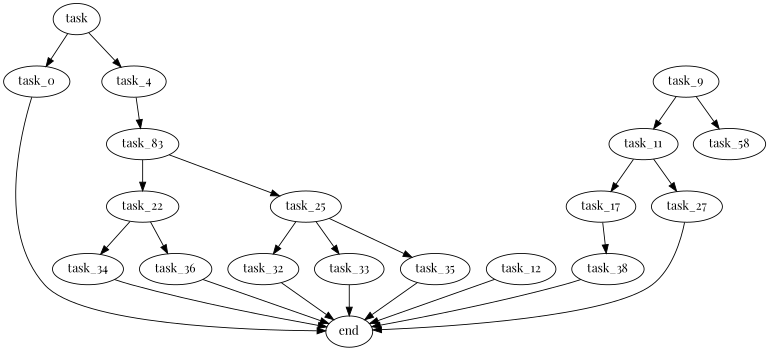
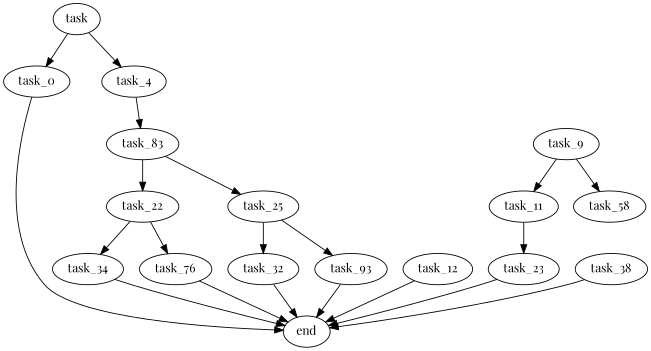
(601, 207) -> none
(687, 207) -> (524, 269)
(176, 269) -> (176, 269)
(349, 269) -> (351, 269)
(435, 269) -> none
